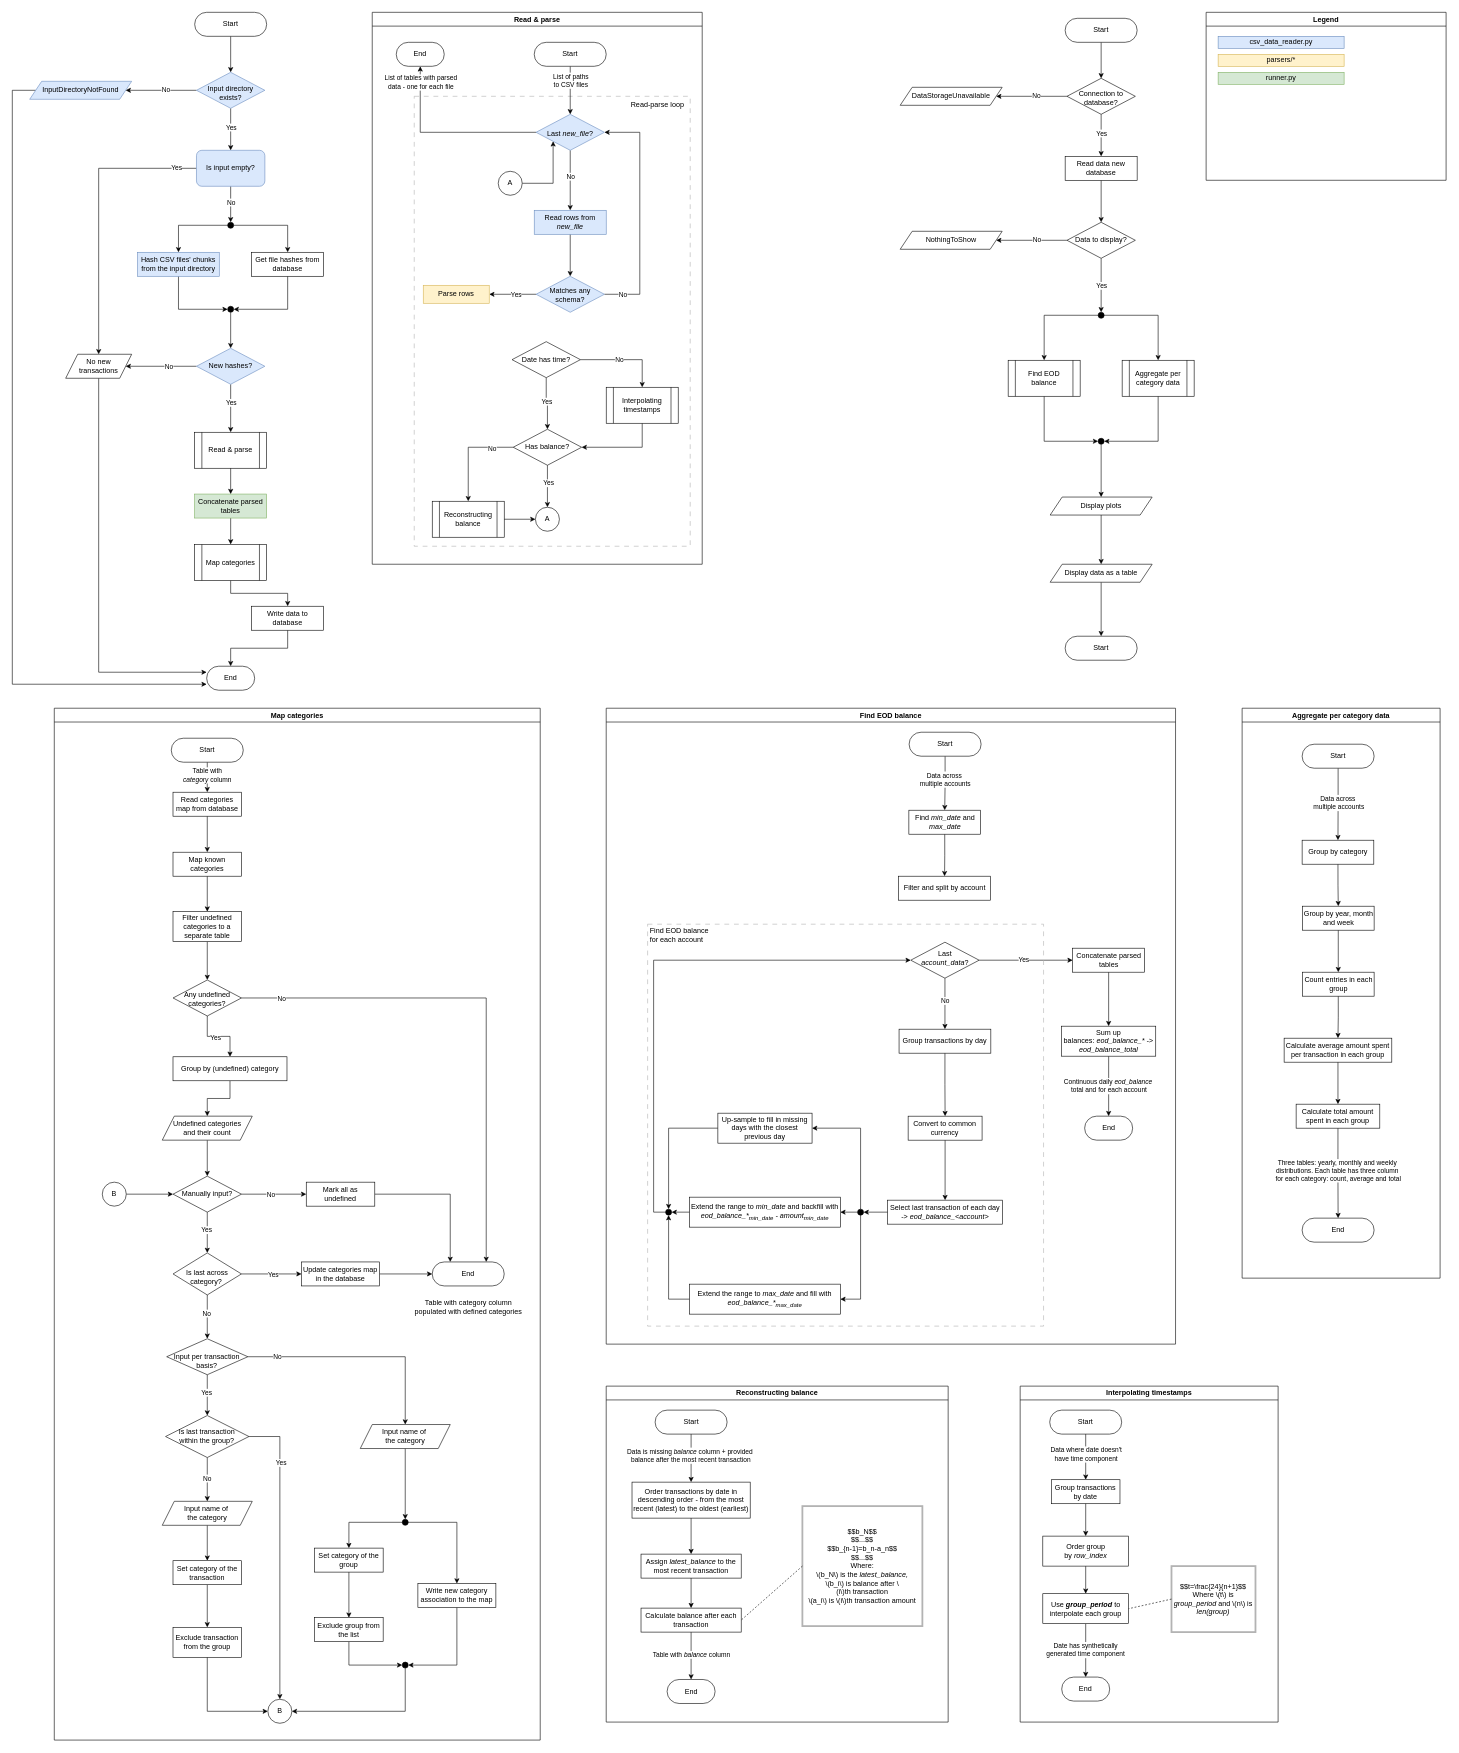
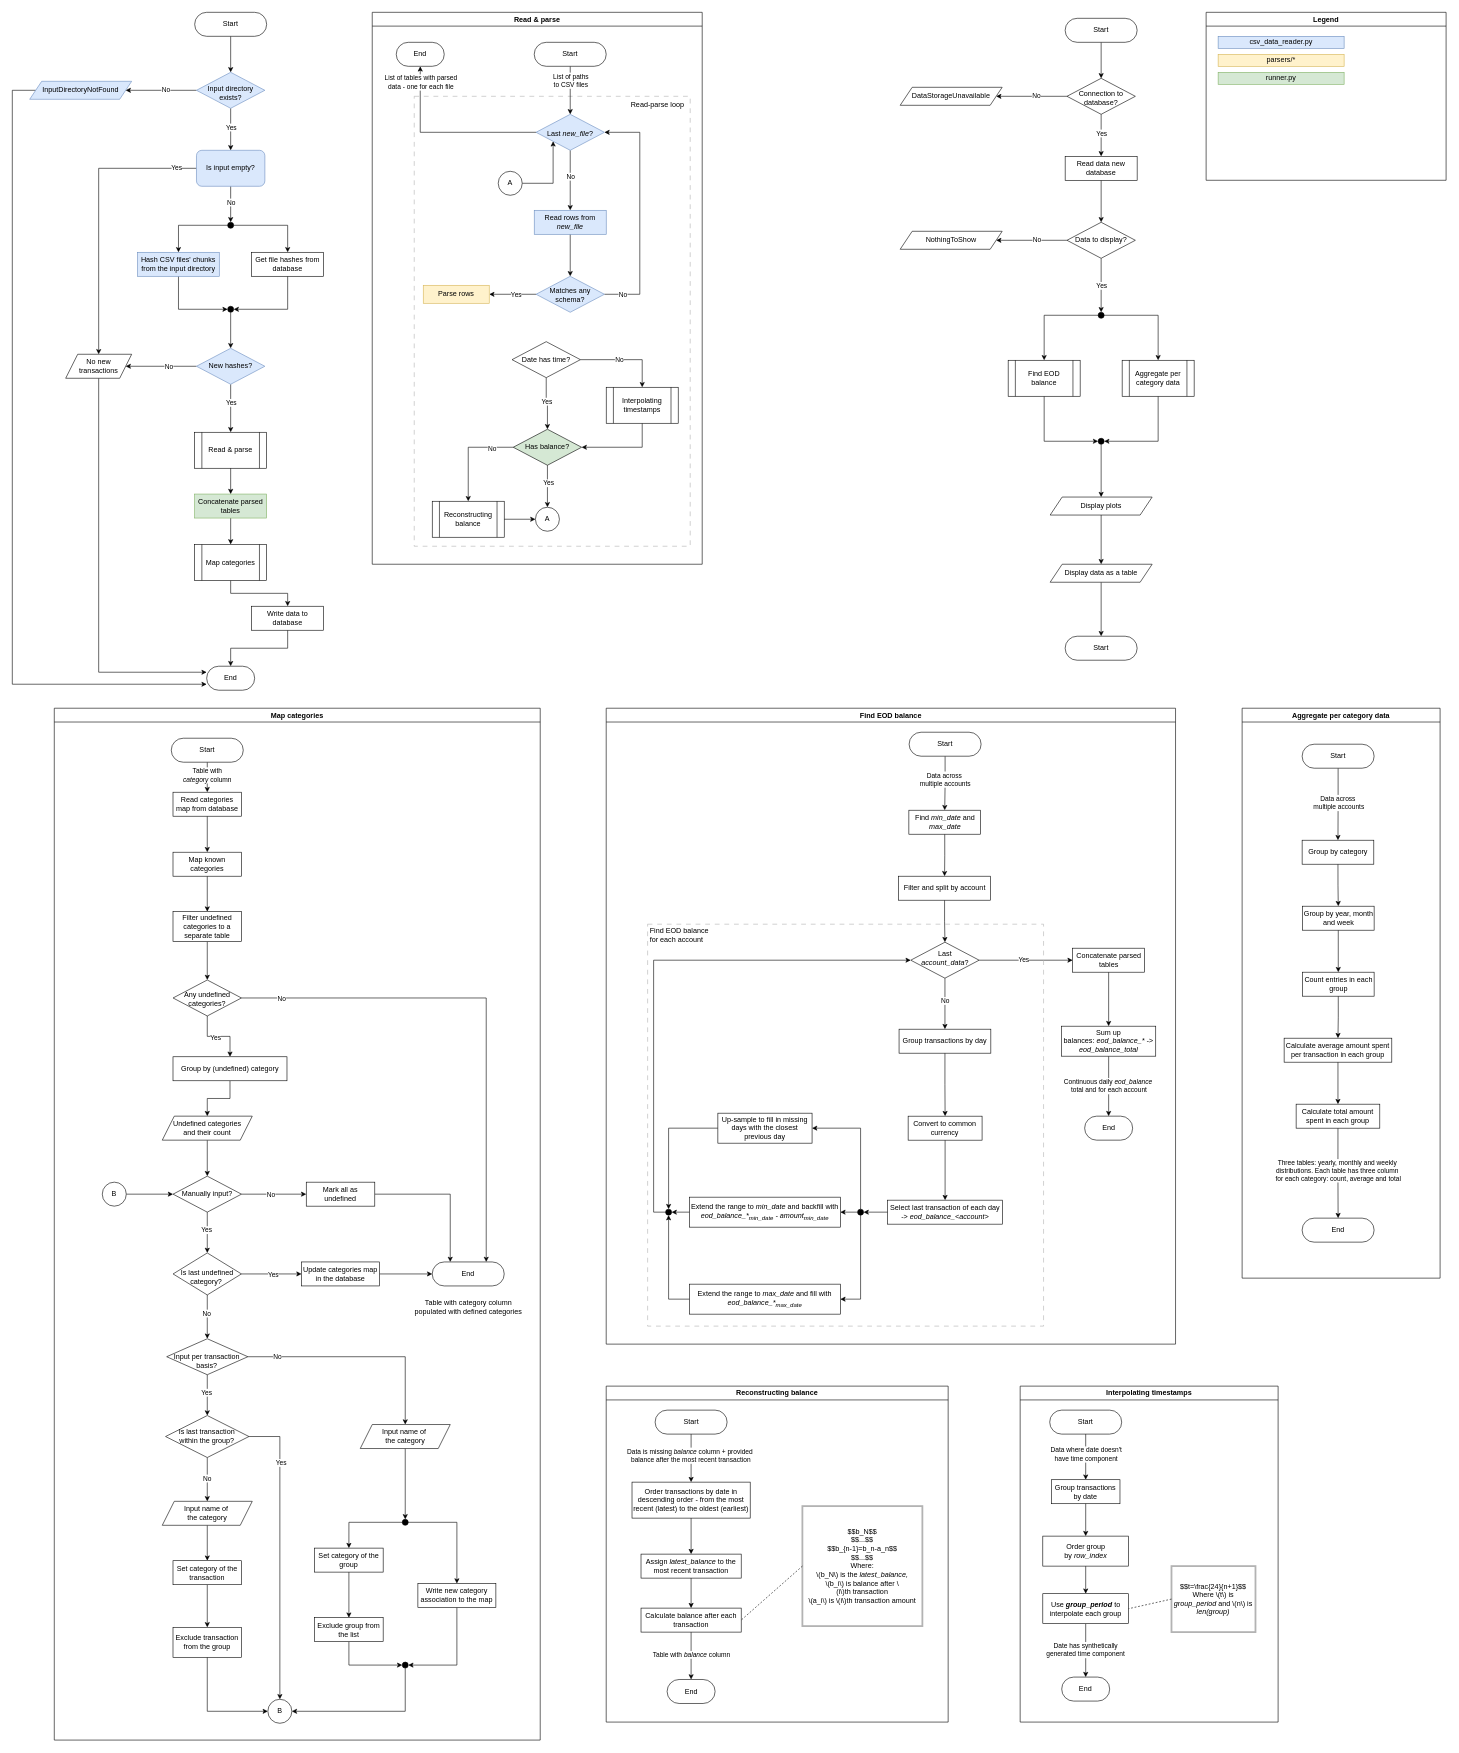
(548, 447) -> (548, 447)
none -> (945, 919)
(207, 1277) -> (207, 1277)
